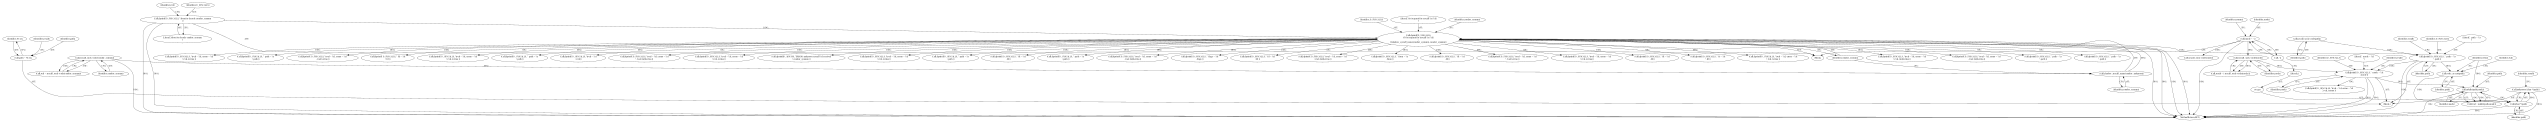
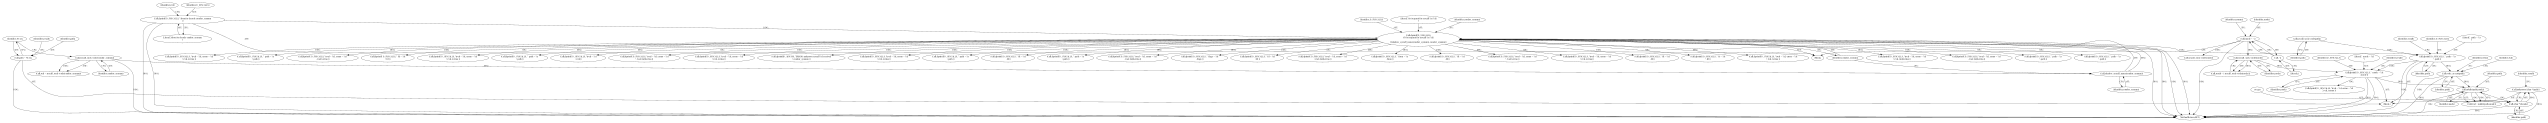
(72, 65) -> (42, 53)
(2475, 73) -> (2462, 81)
(2122, 74) -> (2122, 74)
(2276, 81) -> (2285, 67)
(2519, 104) -> (2519, 104)
none -> (2333, 115)
none -> (1070, 116)
